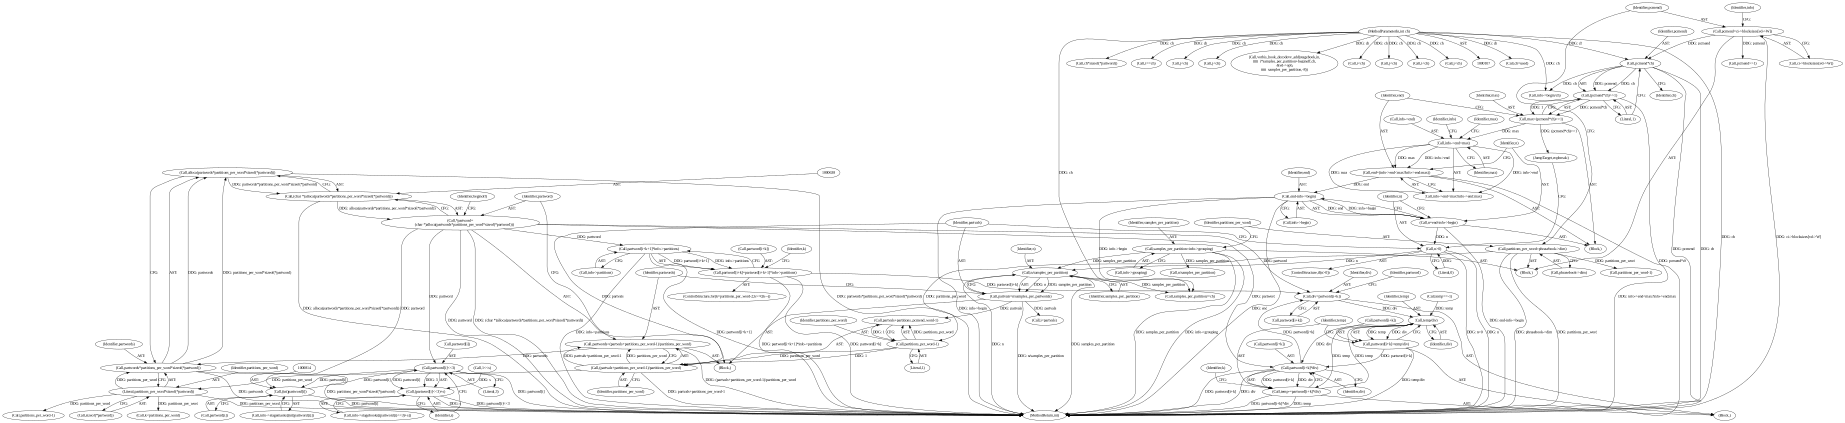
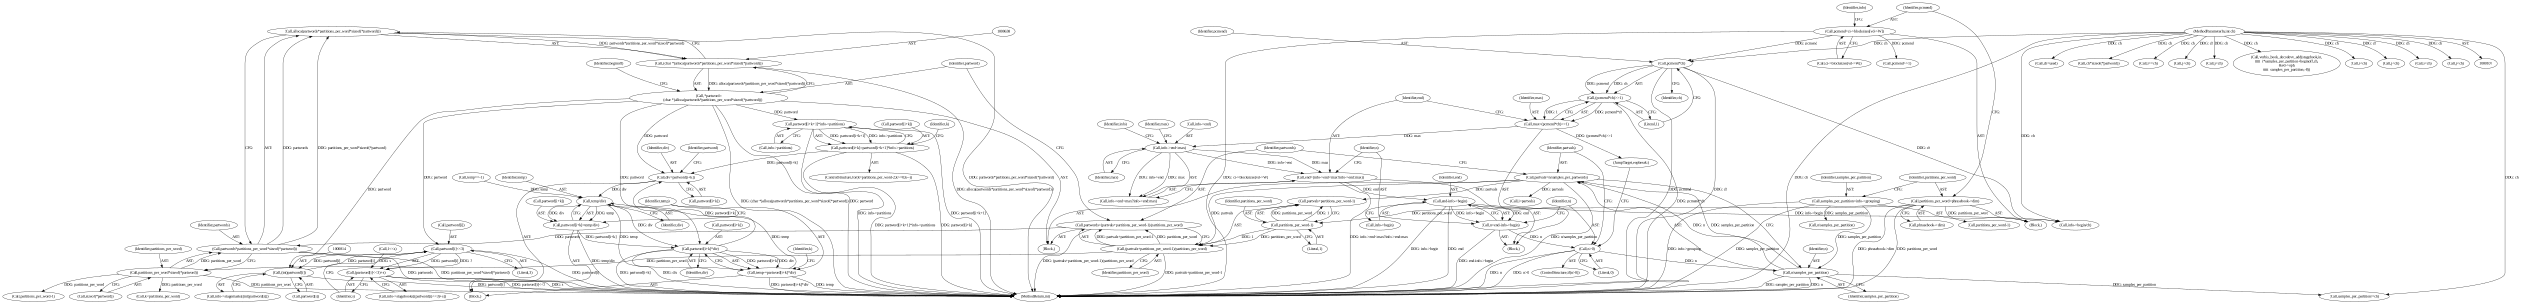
(1110, 215) -> (1764, 215)
(621, 230) -> (1337, 186)
(1448, 261) -> (1600, 261)
(1131, 273) -> none
(906, 320) -> (1327, 201)
(158, 392) -> (164, 273)
